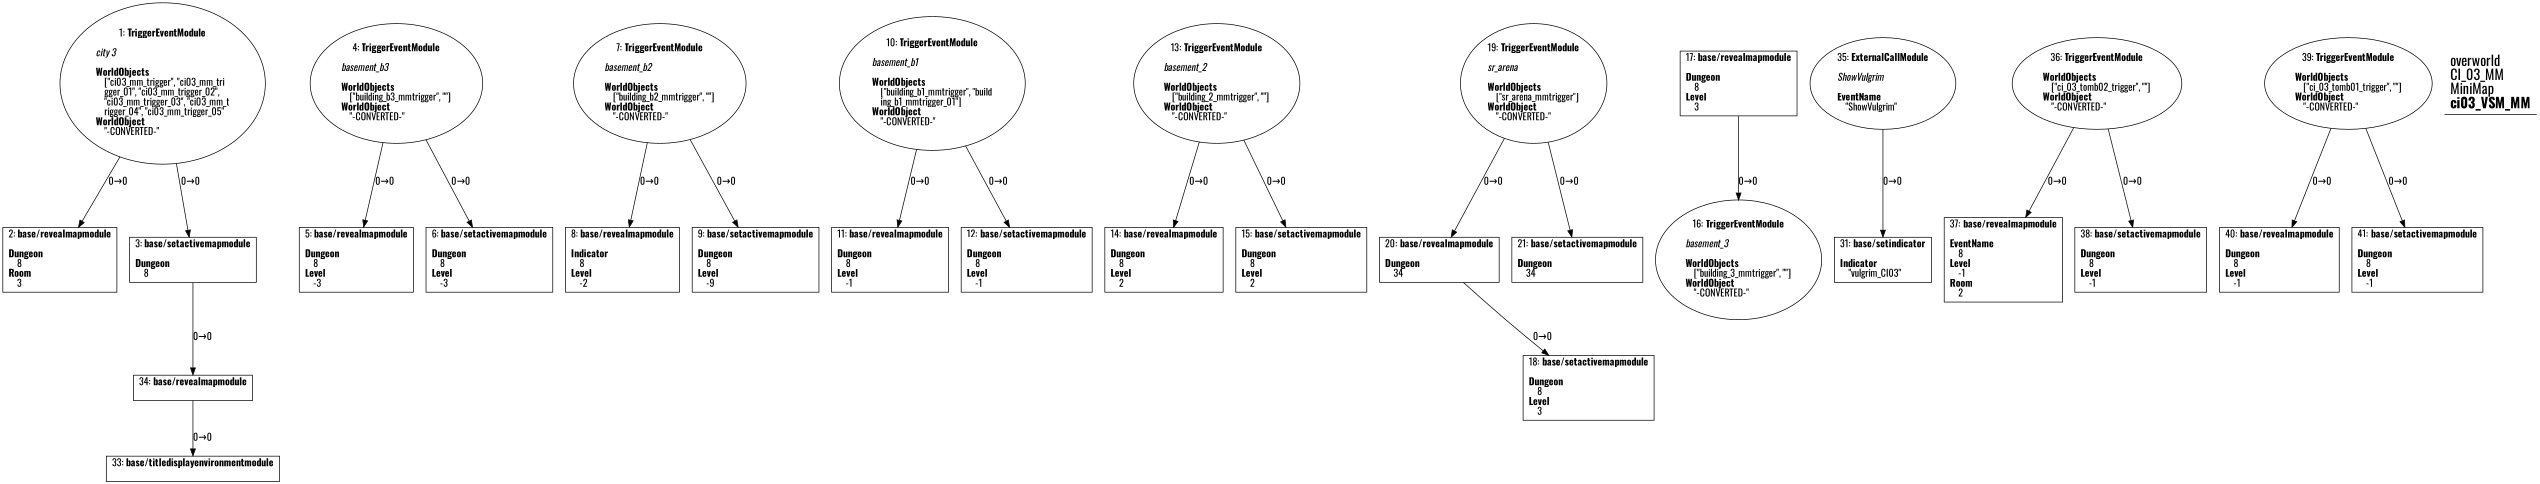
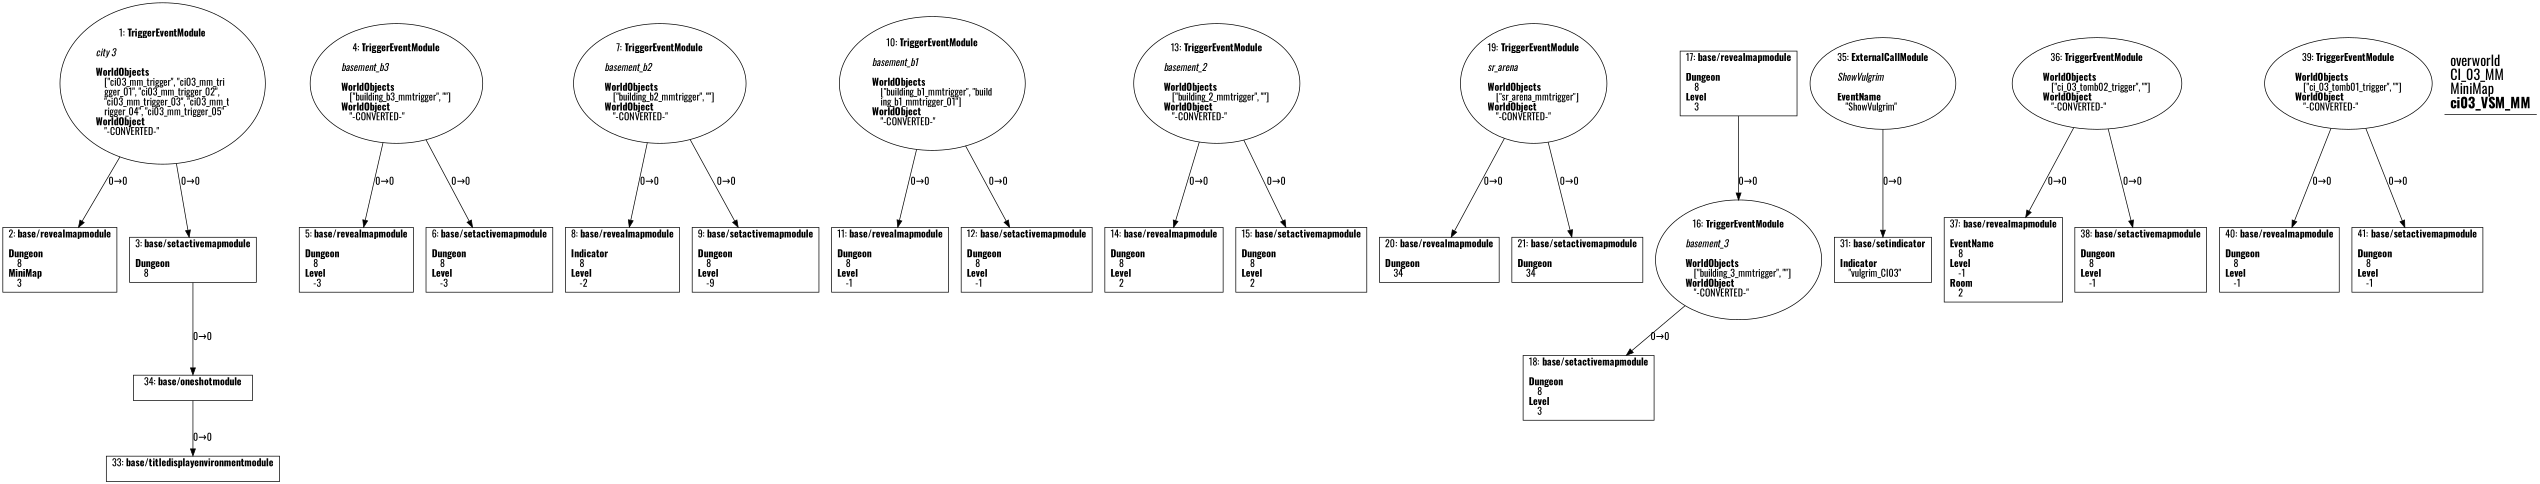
(20, 274) -> (25, 274)
(1503, 317) -> (1658, 328)
(200, 382) -> (200, 382)
